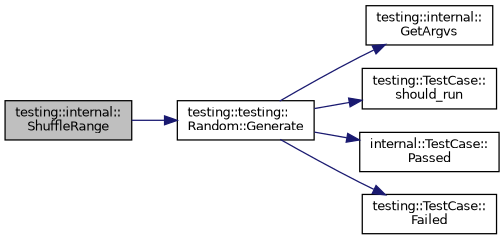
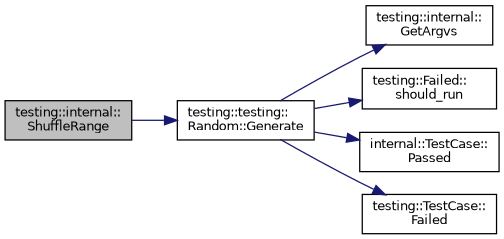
(429, 89) -> (429, 89)
